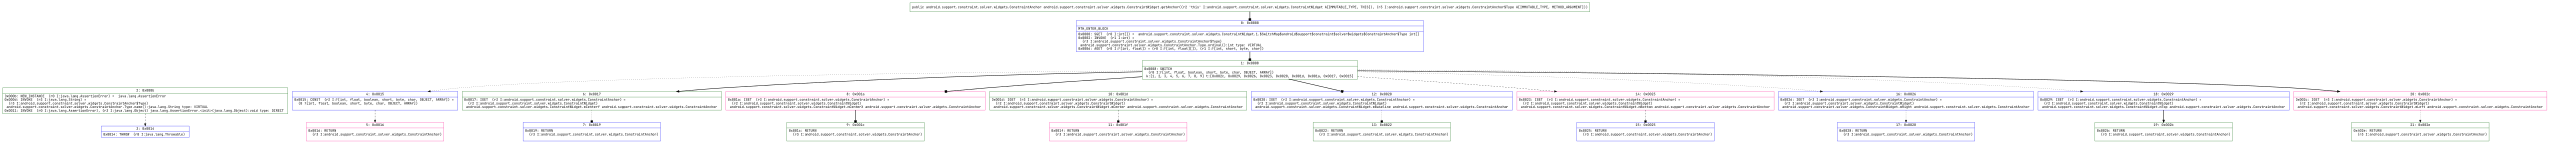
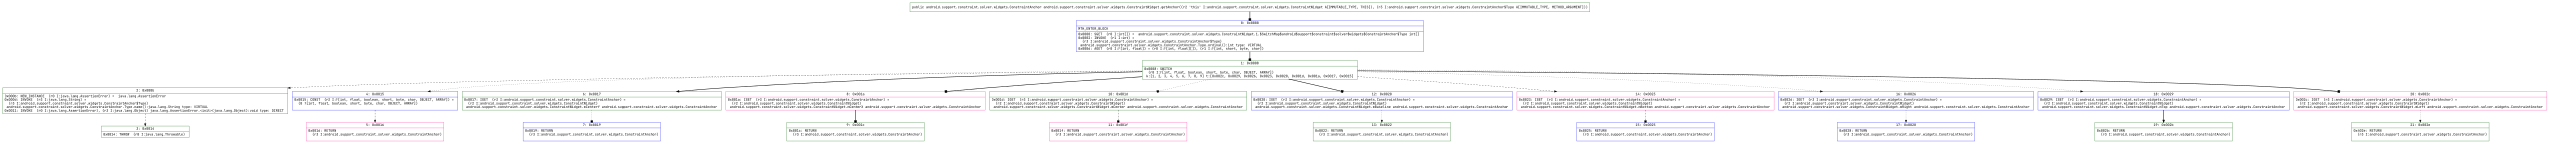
(1848, 76) -> (1848, 76)
none -> (610, 79)
none -> (1185, 85)
(1382, 115) -> (1382, 115)
(145, 132) -> (145, 132)
